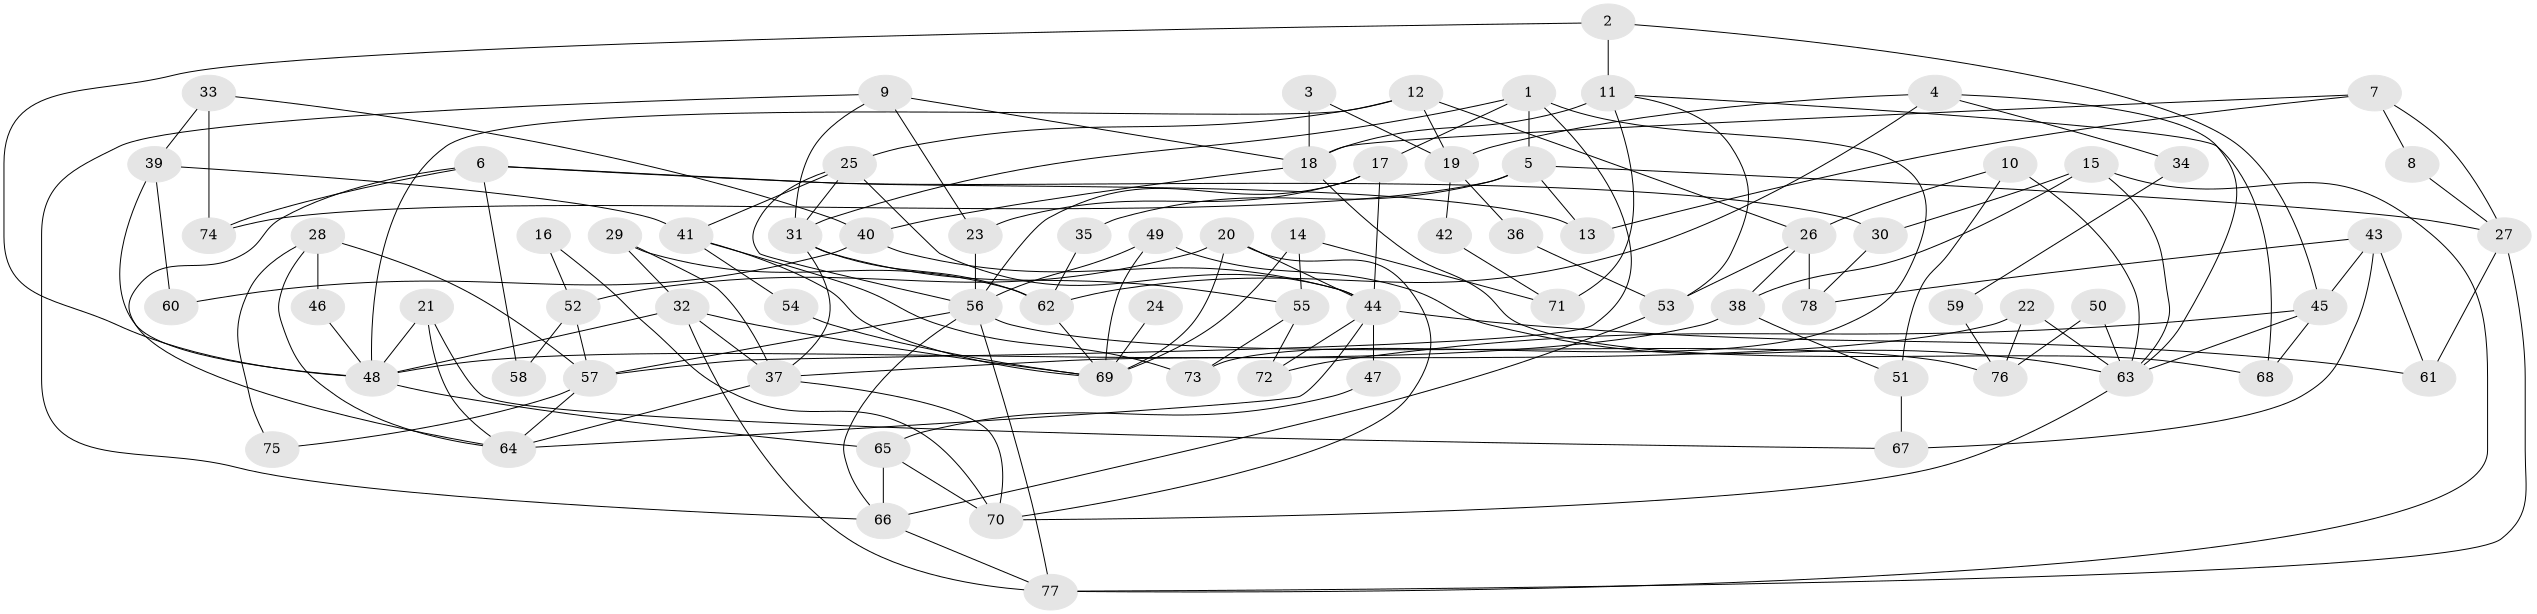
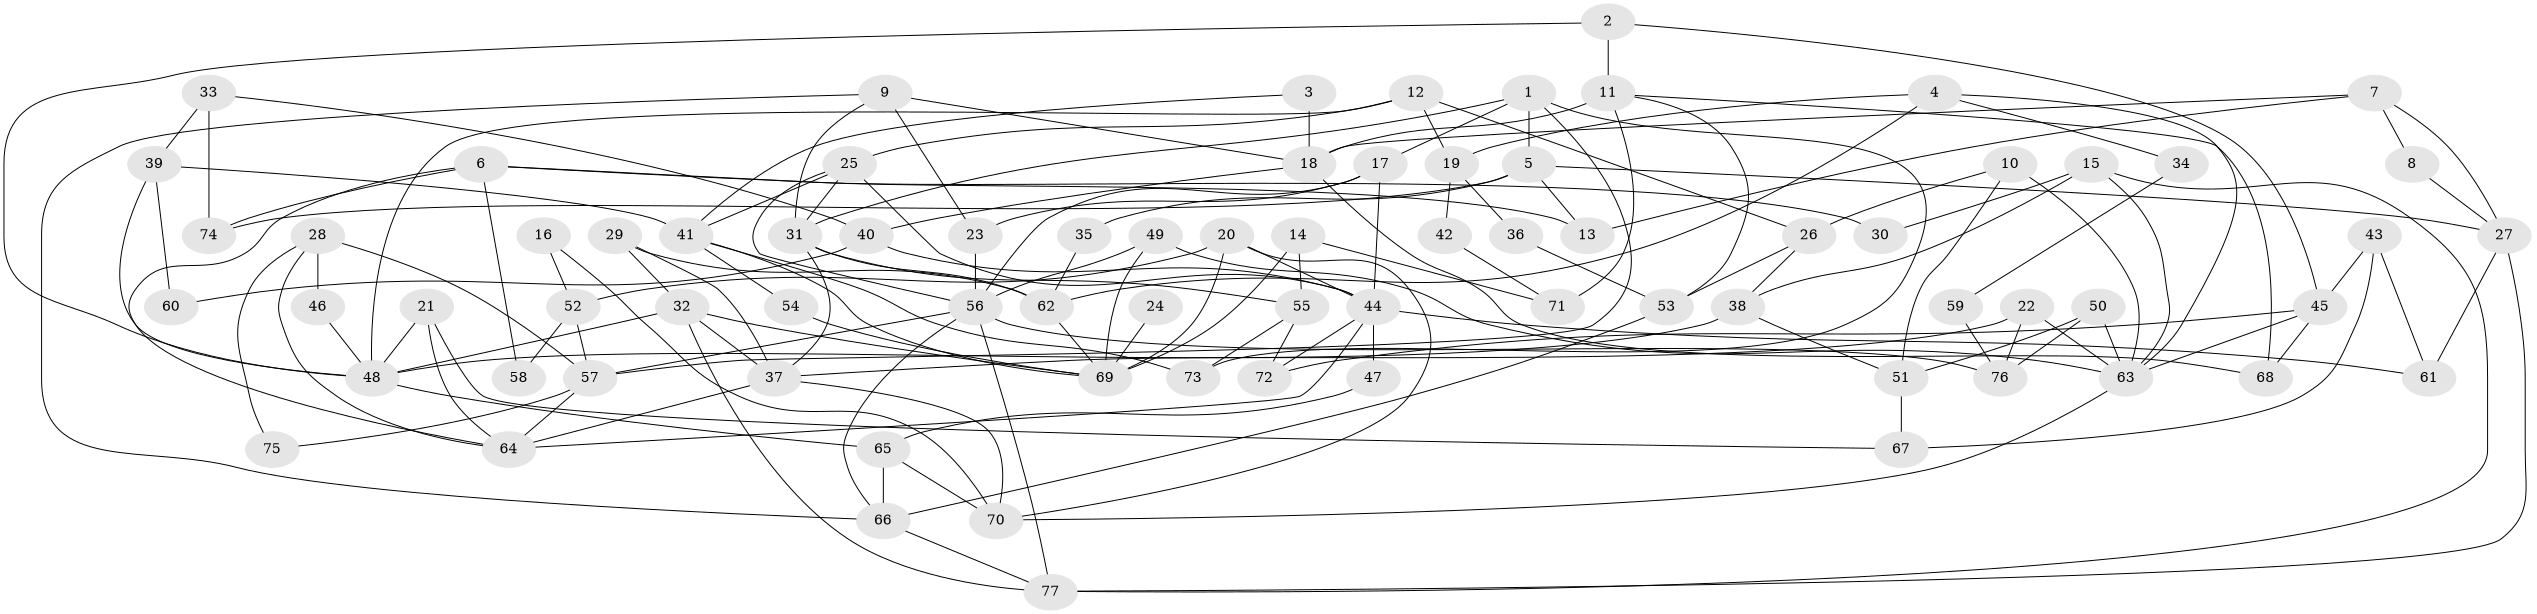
(1383, 130) -> (964, 119)
(1809, 307) -> none
none -> (1995, 349)
